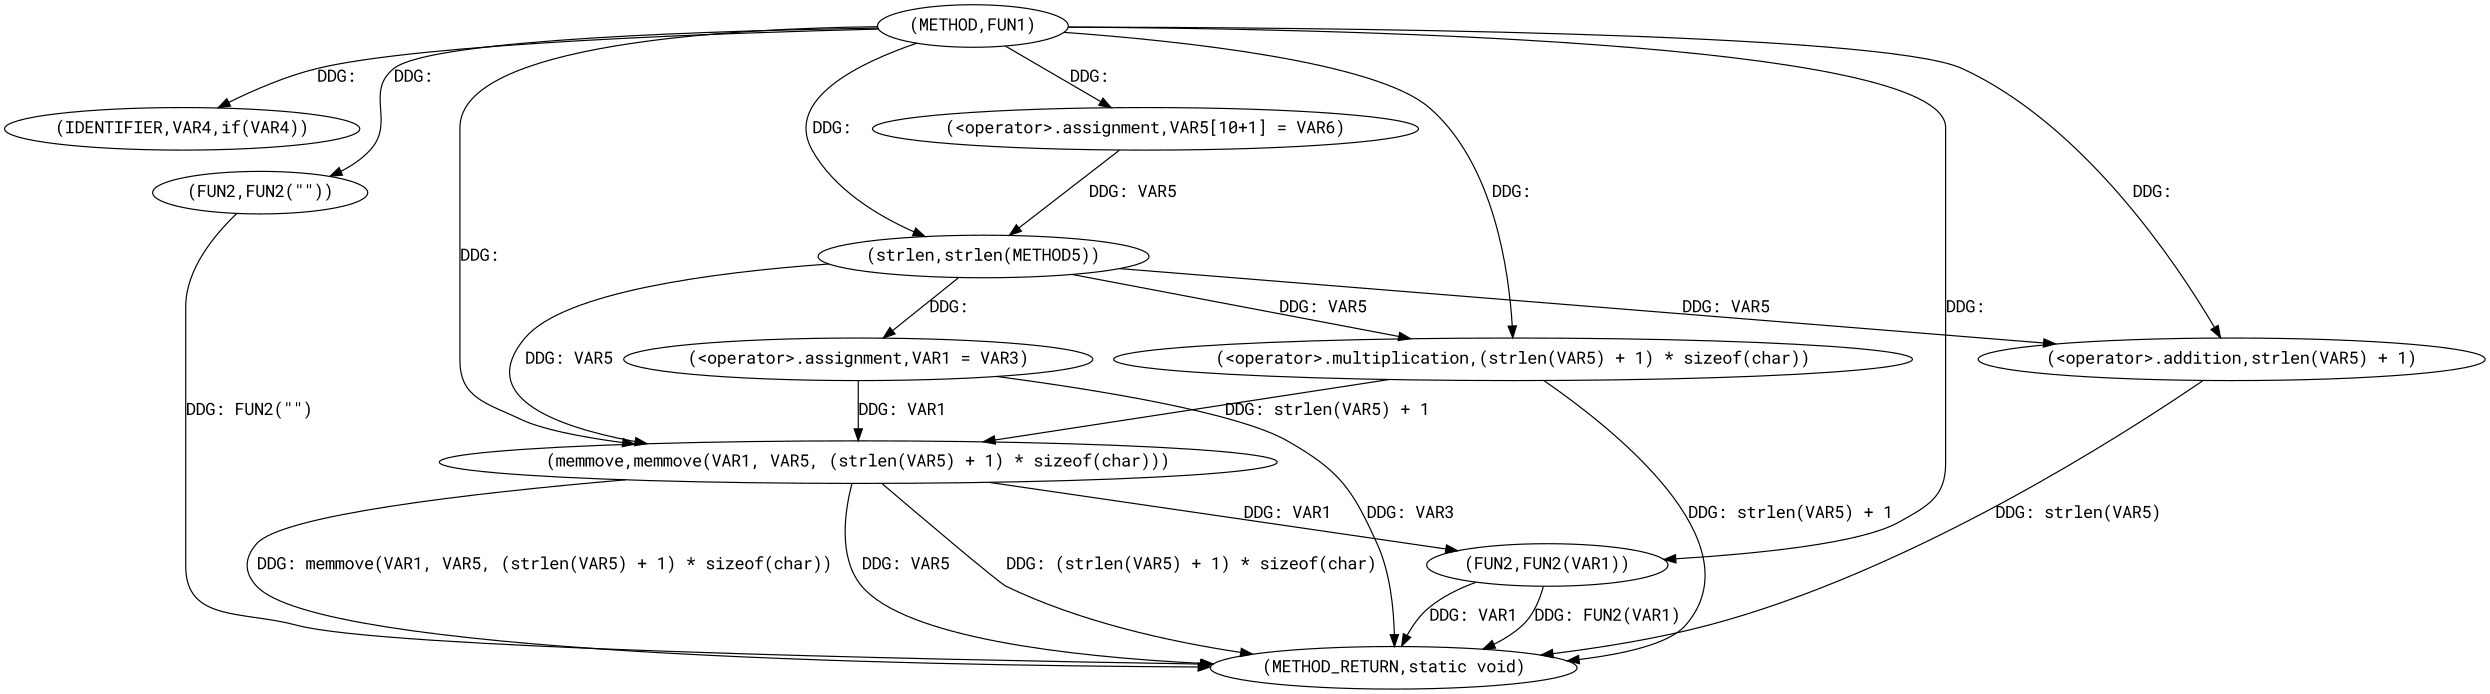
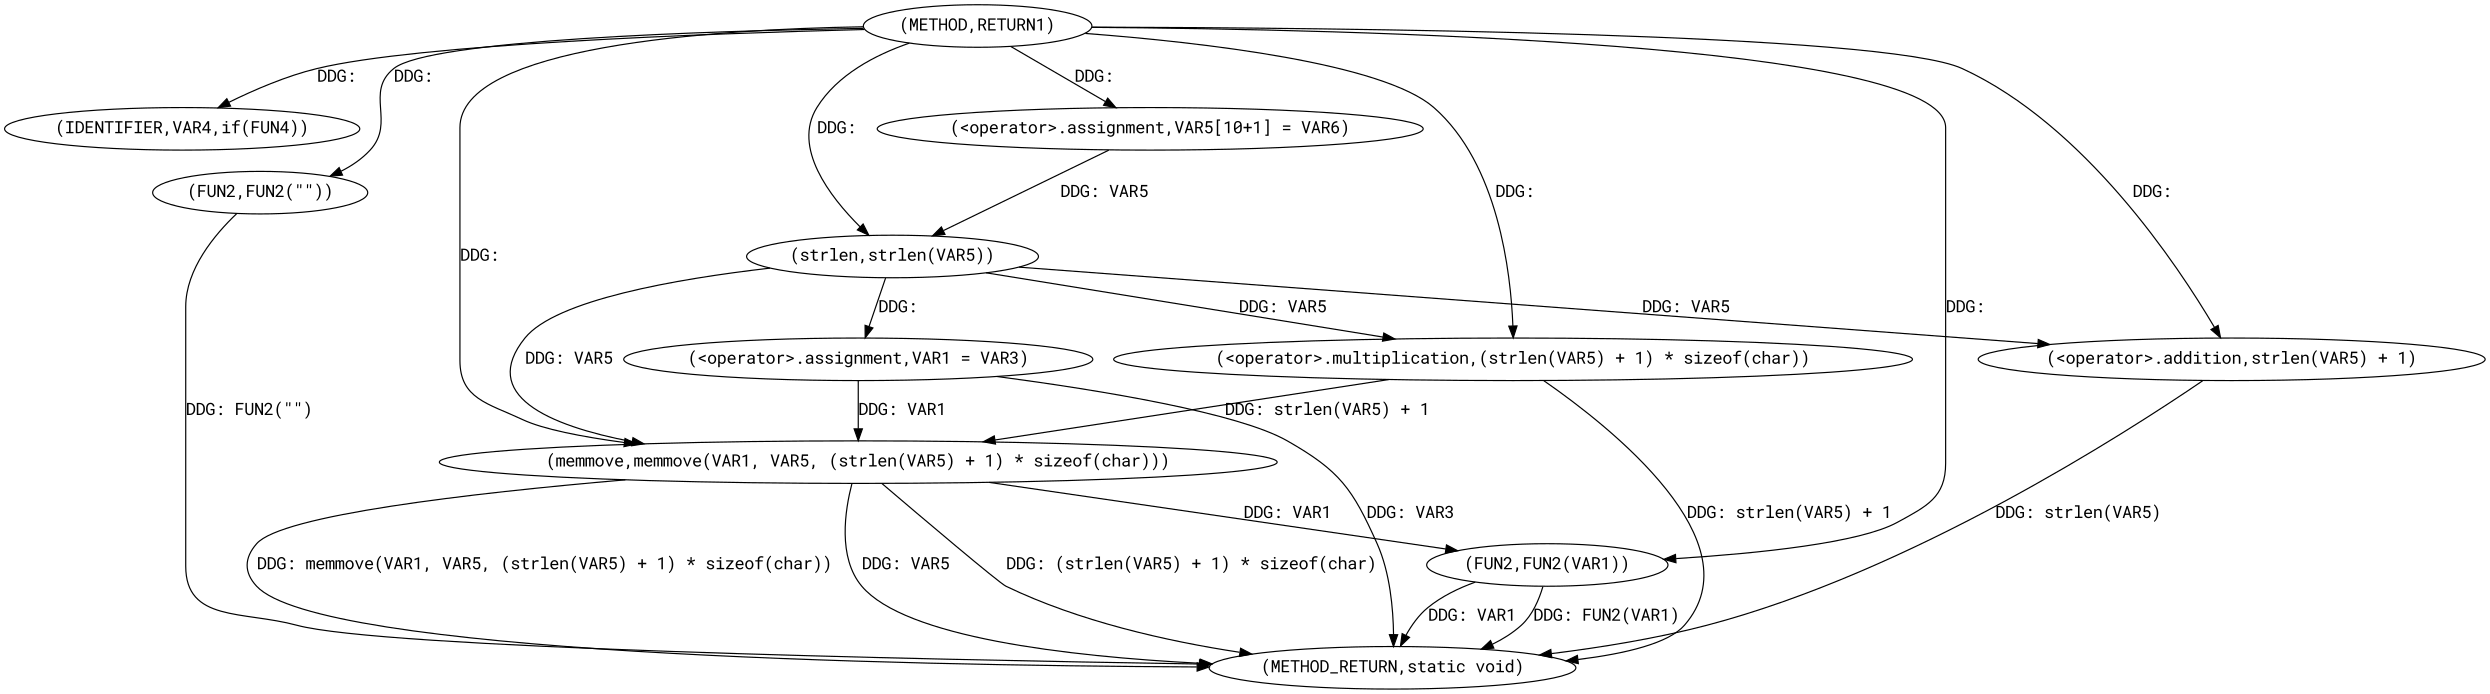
(973, 26) -> (978, 26)
(182, 129) -> (182, 129)
(984, 256) -> (893, 256)
